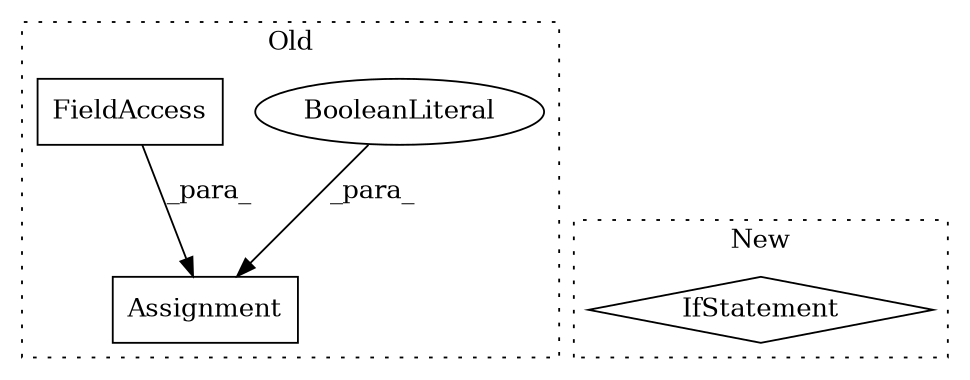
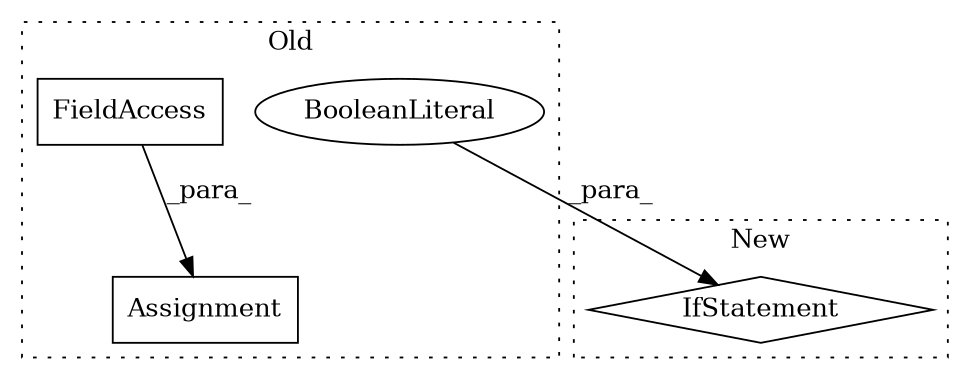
(309, 204) -> (571, 206)
